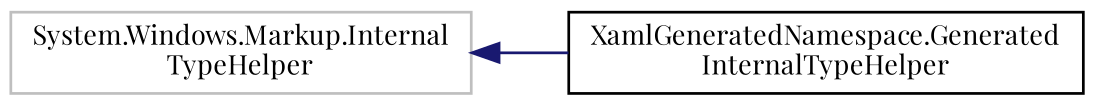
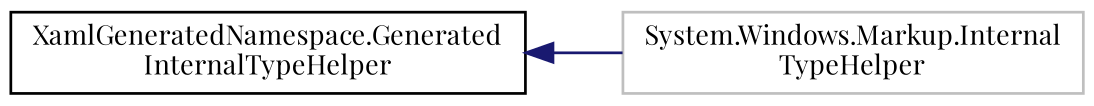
(534, 53) -> (588, 53)
